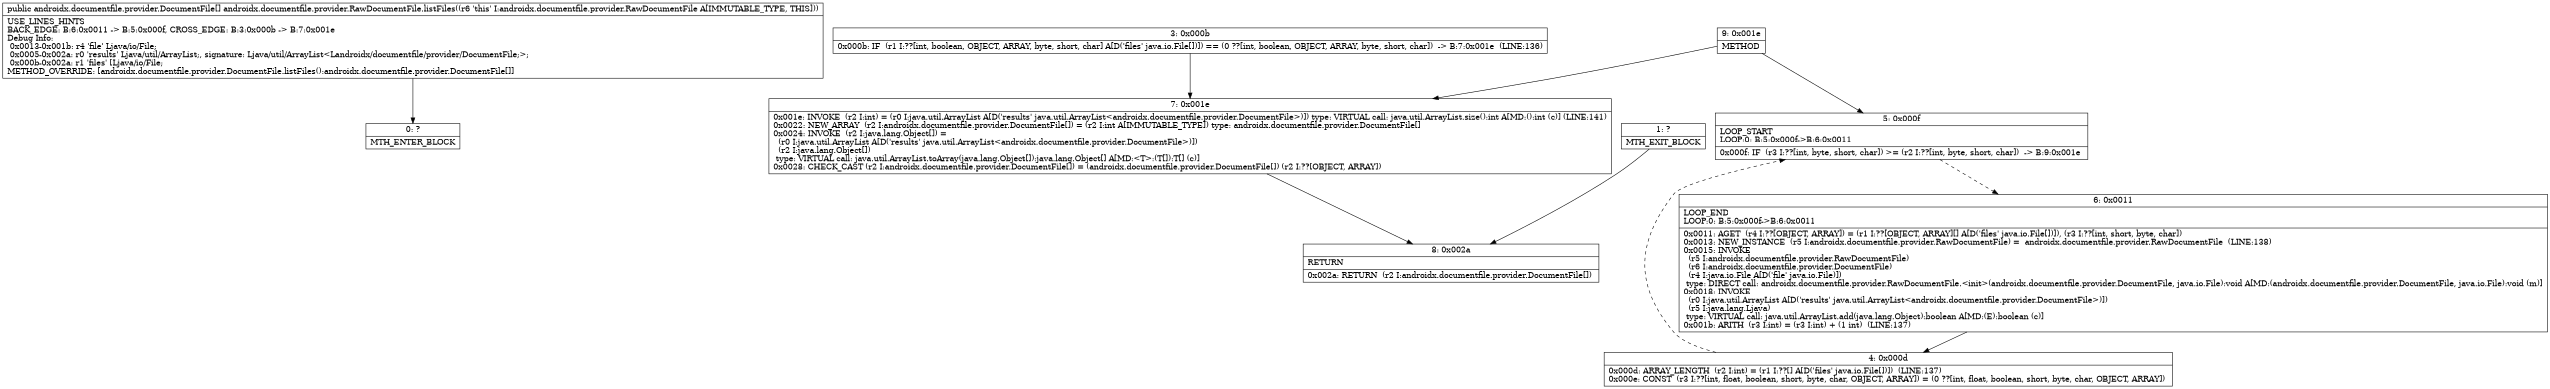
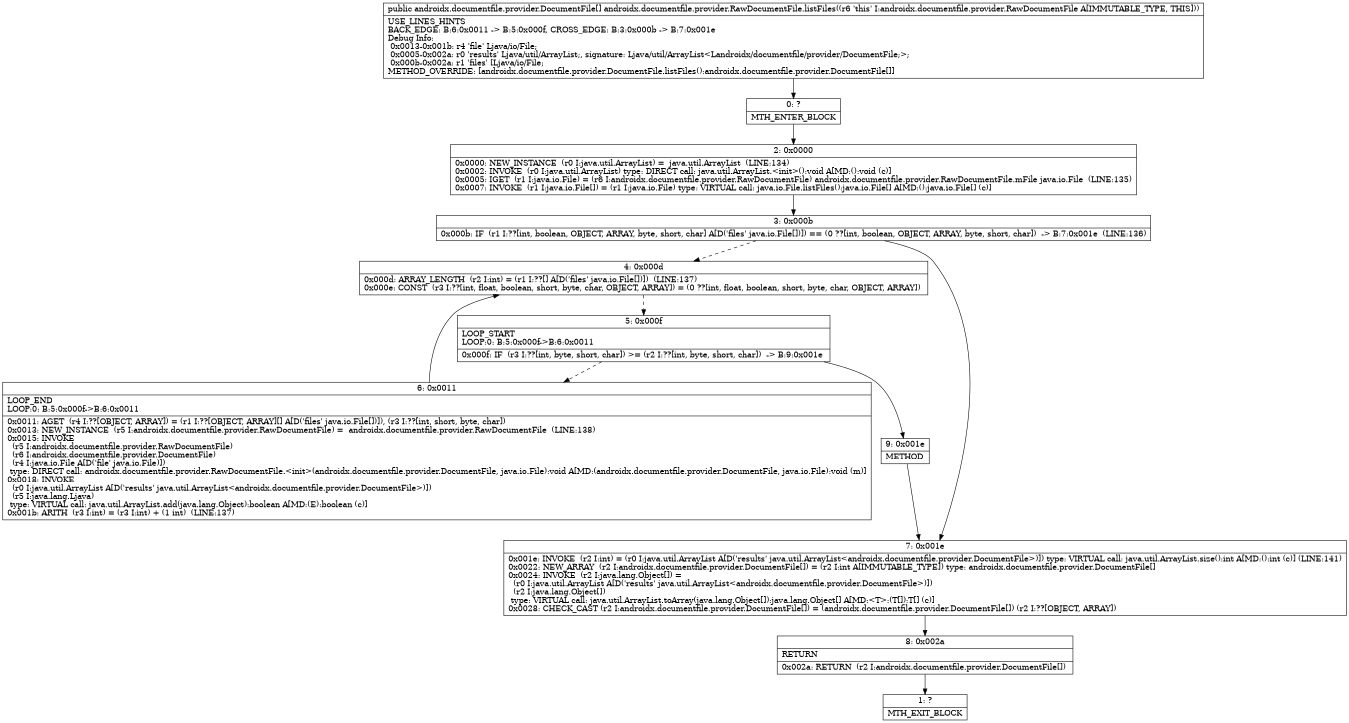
(1810, 82) -> (877, 383)
none -> (794, 170)
(1575, 199) -> (925, 682)
none -> (728, 250)
